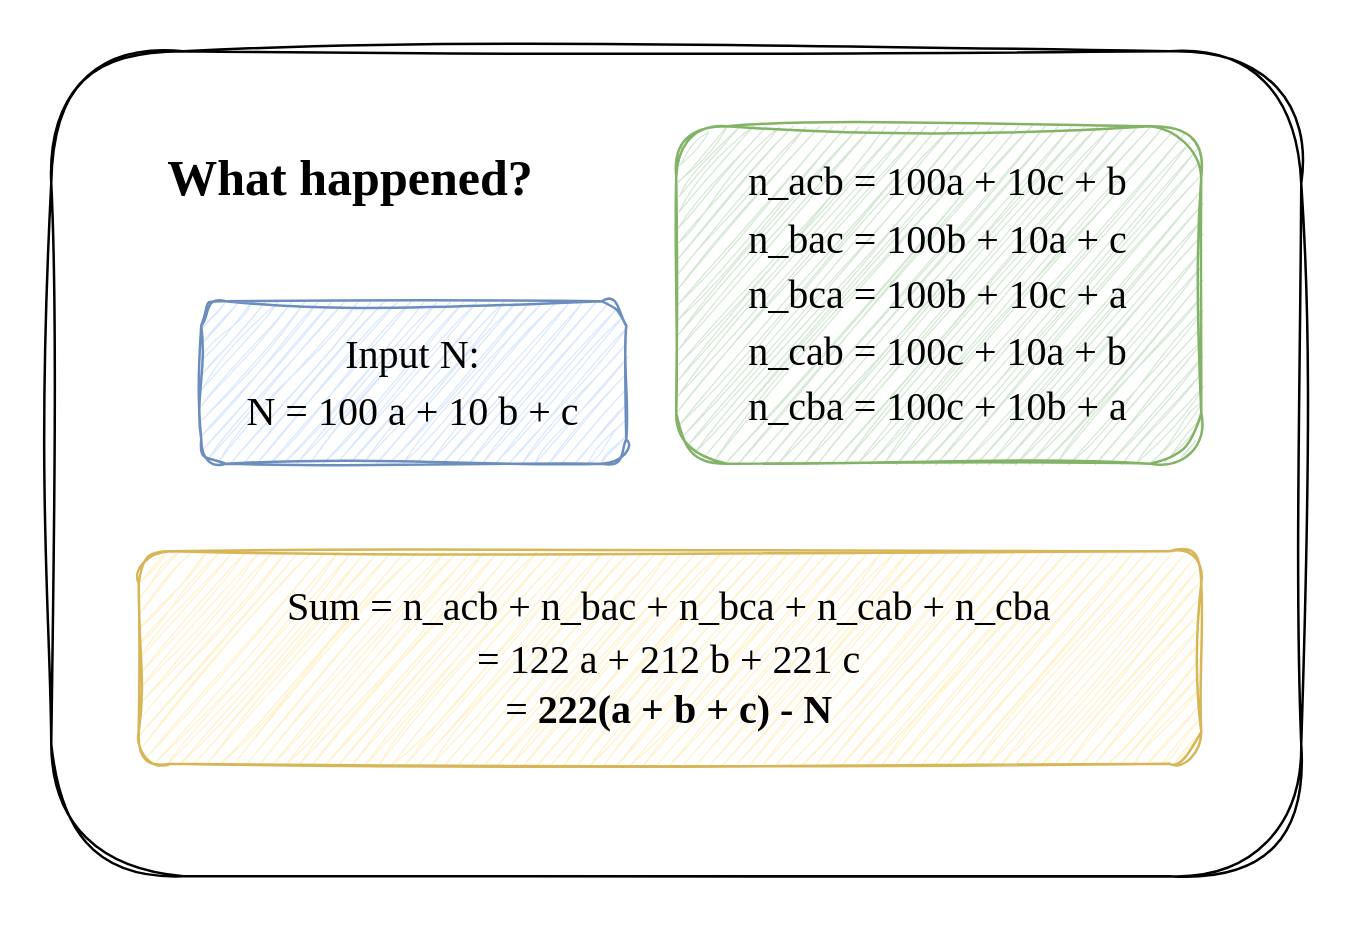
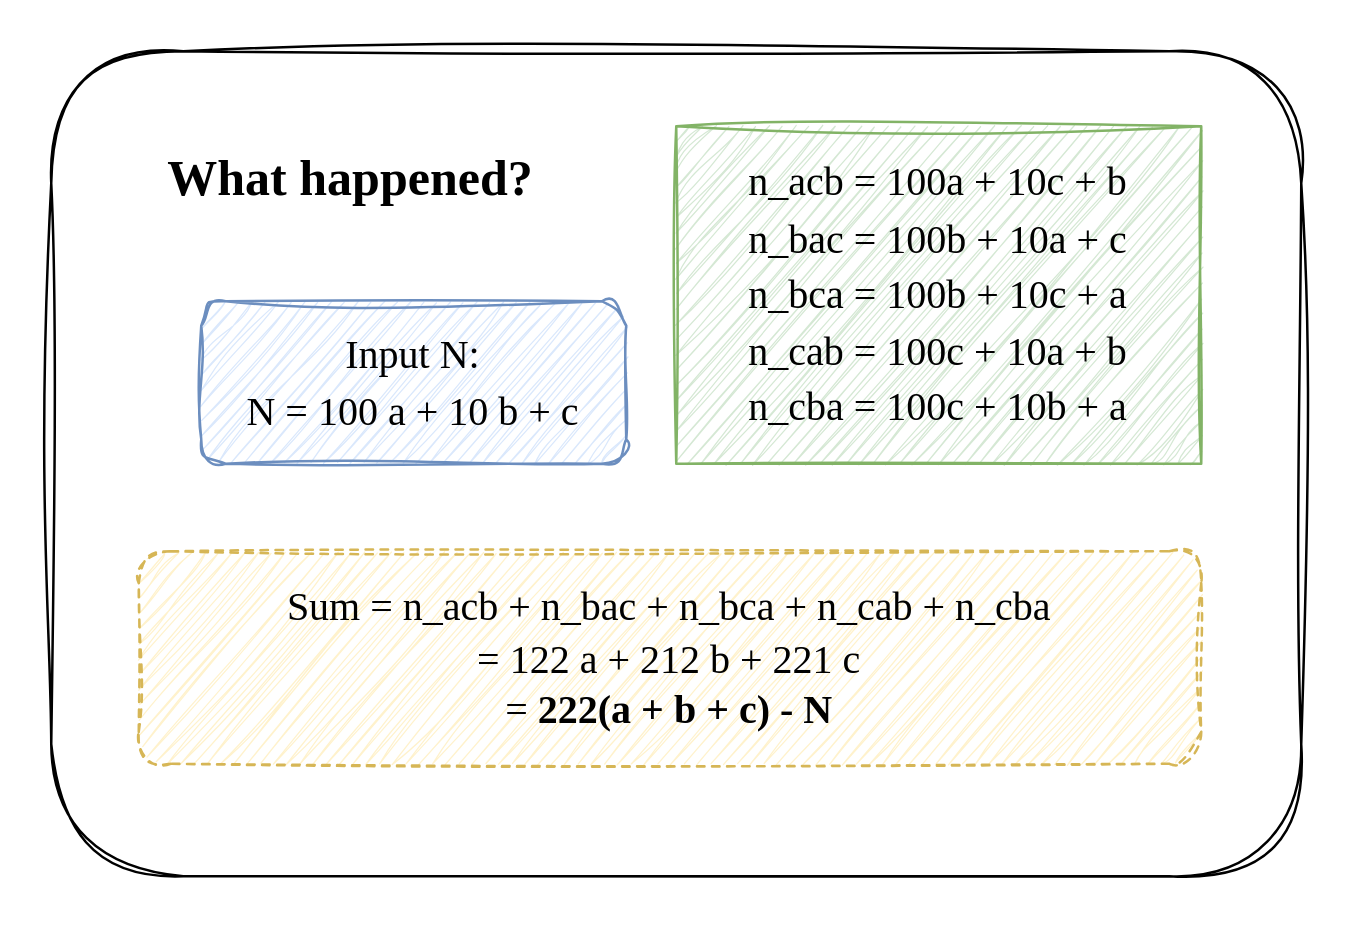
(939, 295) -> (939, 295)
(670, 658) -> (670, 658)
